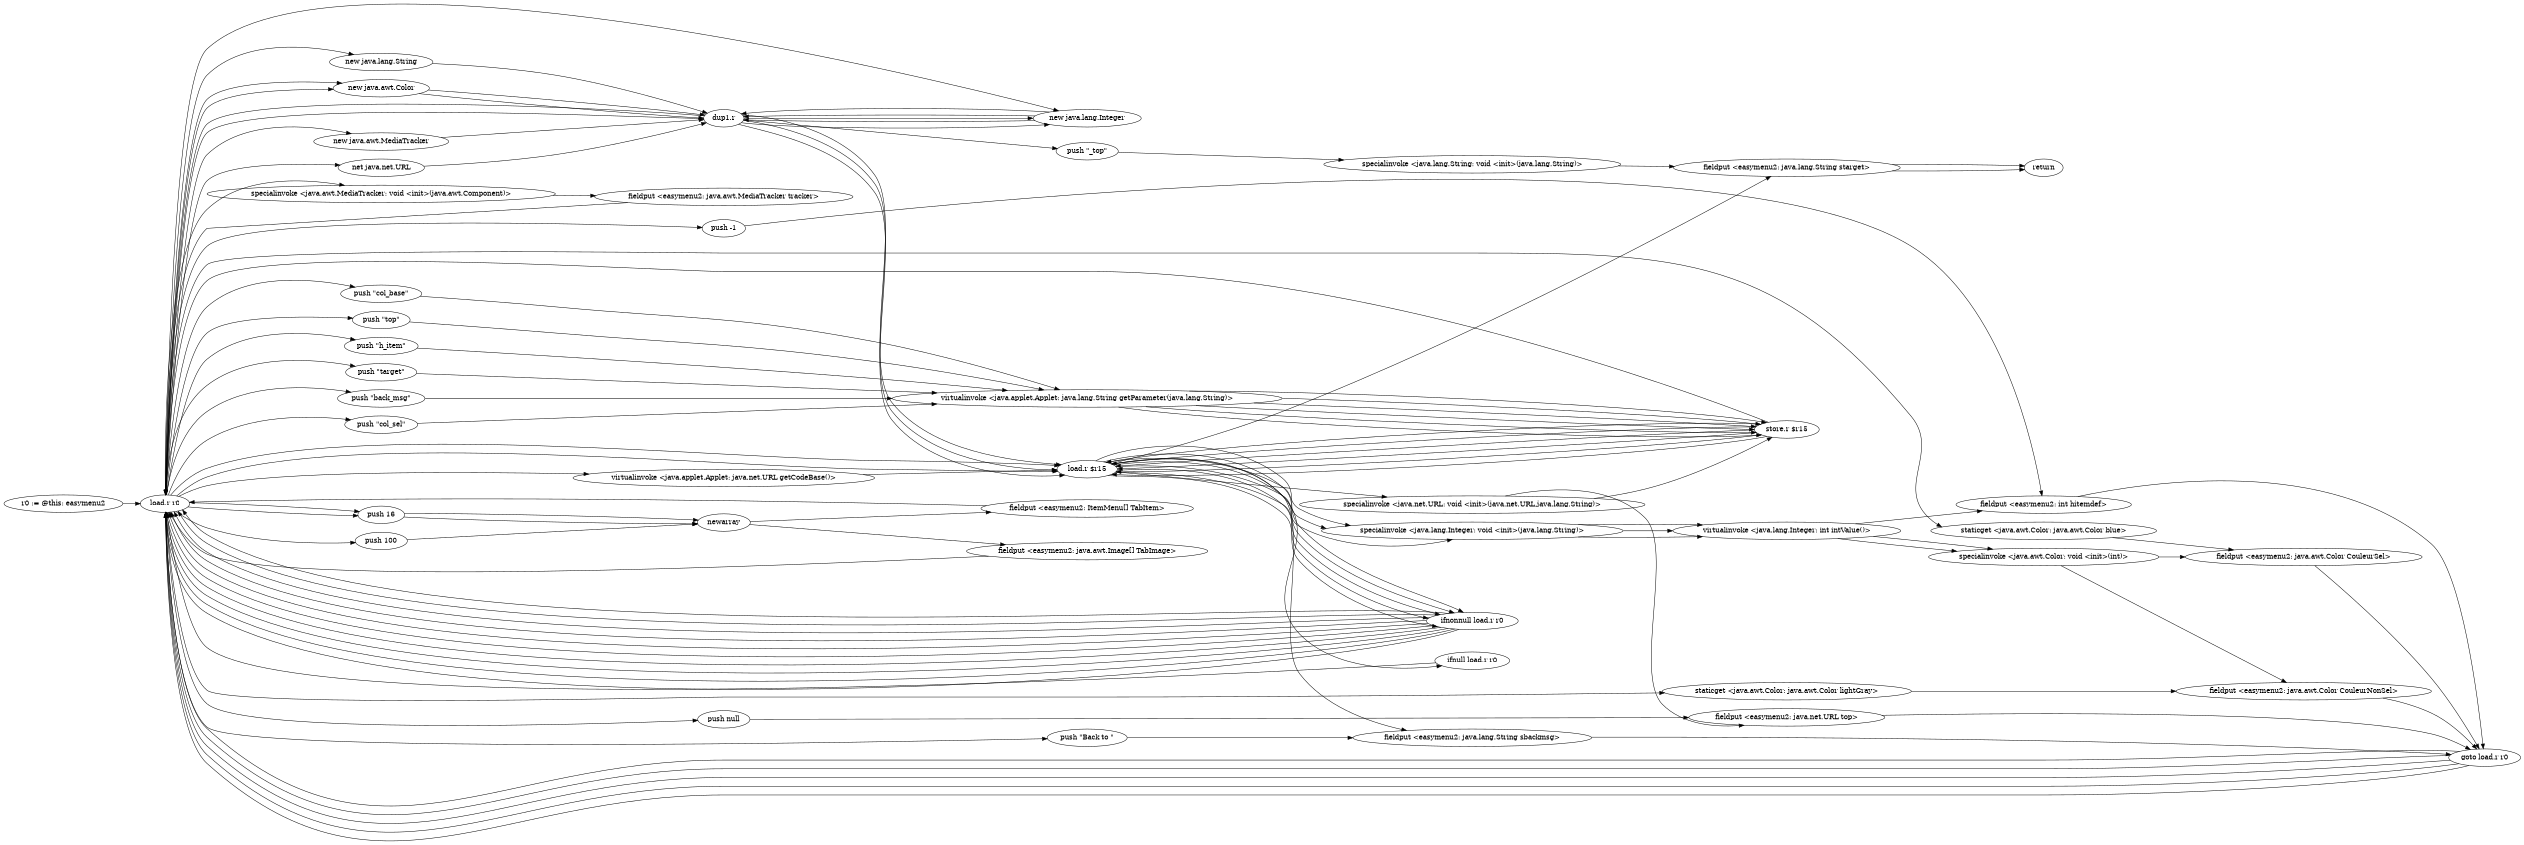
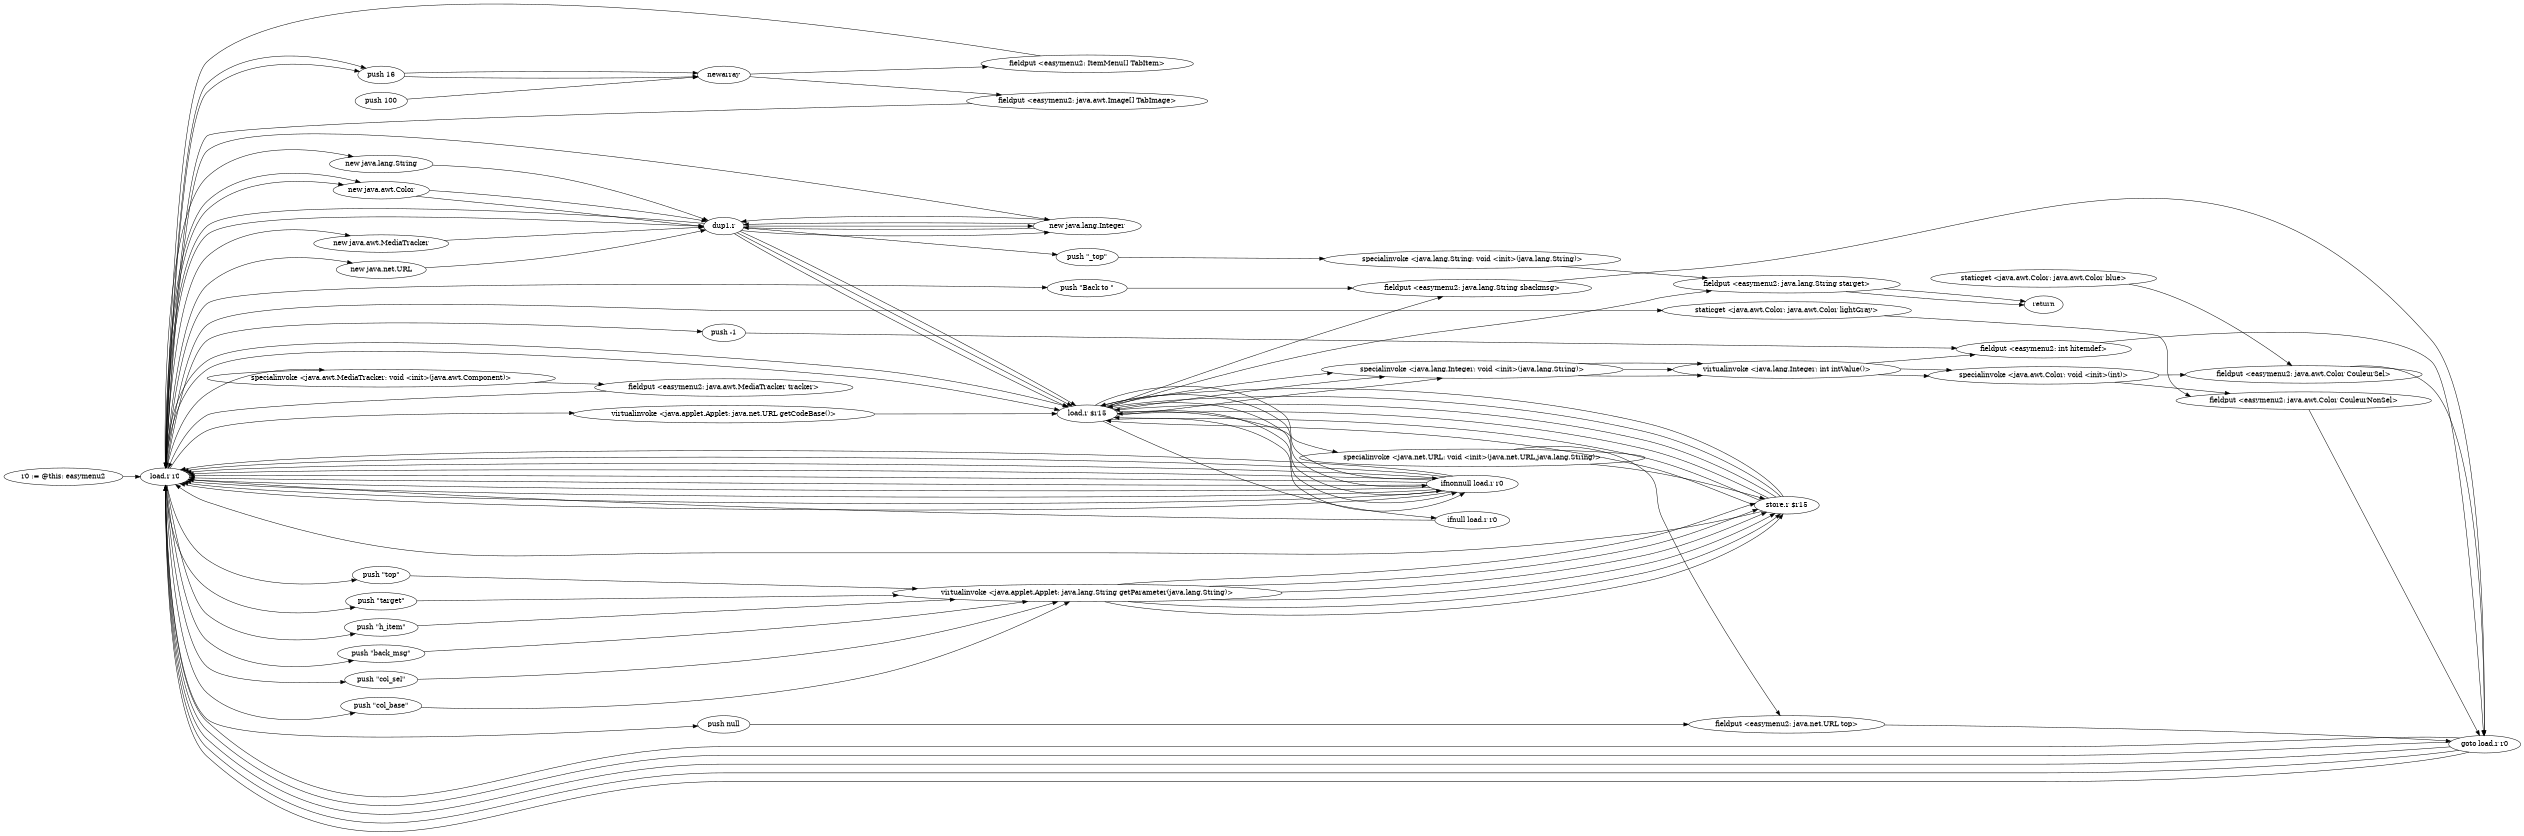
(381, 168) -> (381, 270)
(1026, 253) -> none
(261, 539) -> none
